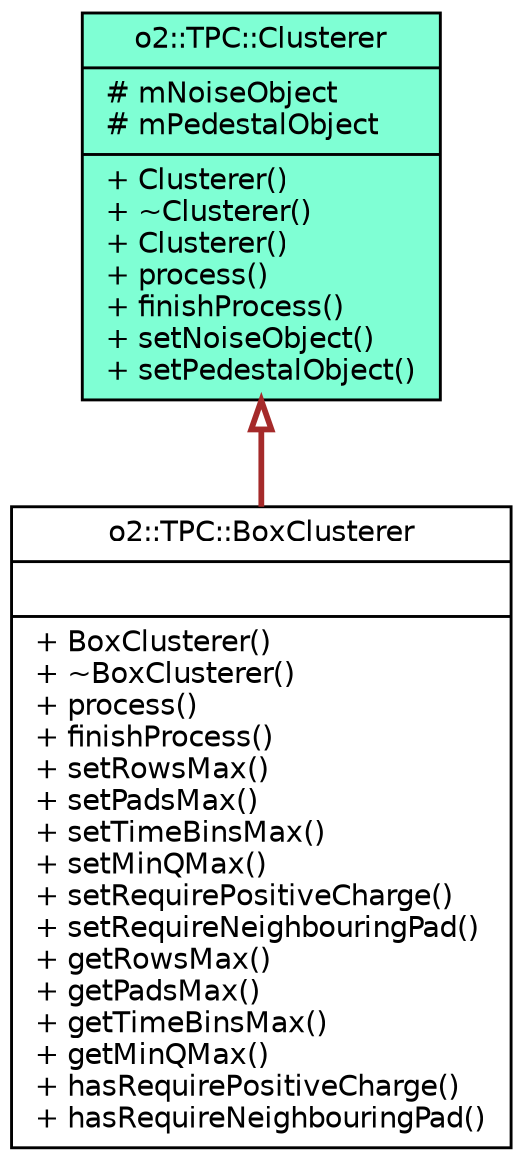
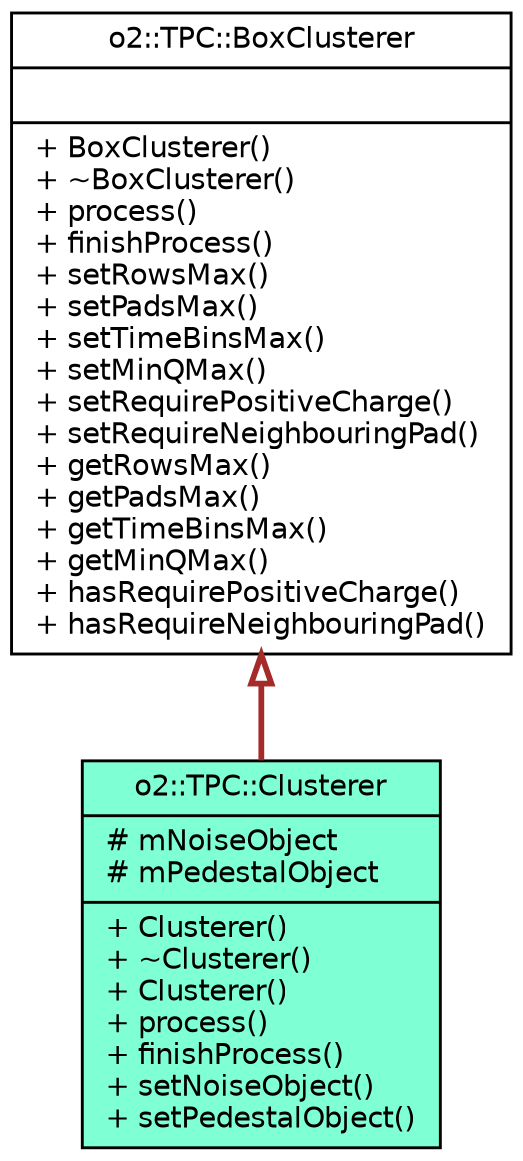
(261, 468) -> (261, 722)
